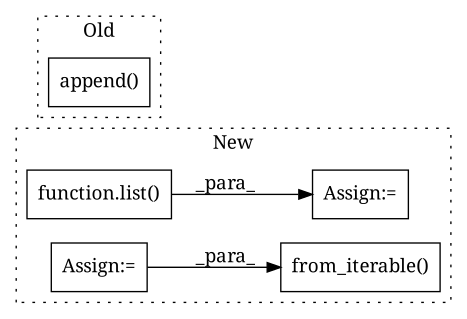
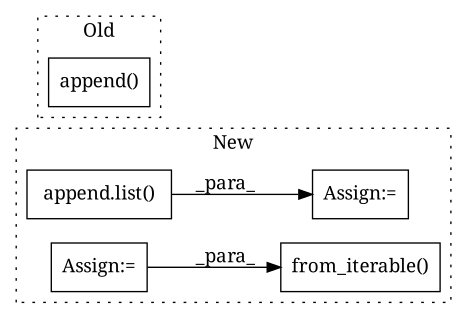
(99, 194) -> (99, 194)
